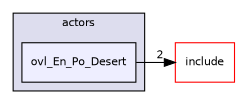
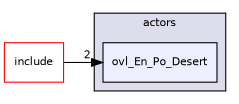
(151, 62) -> (78, 62)
